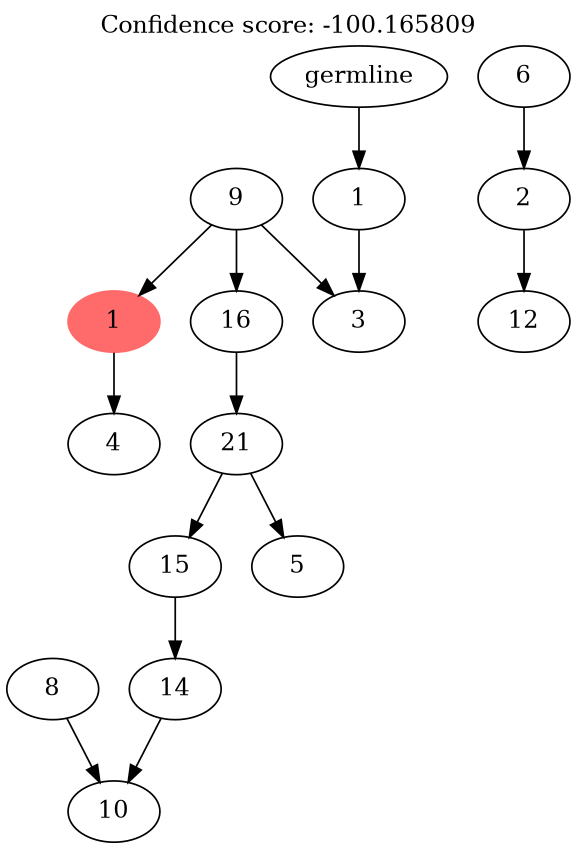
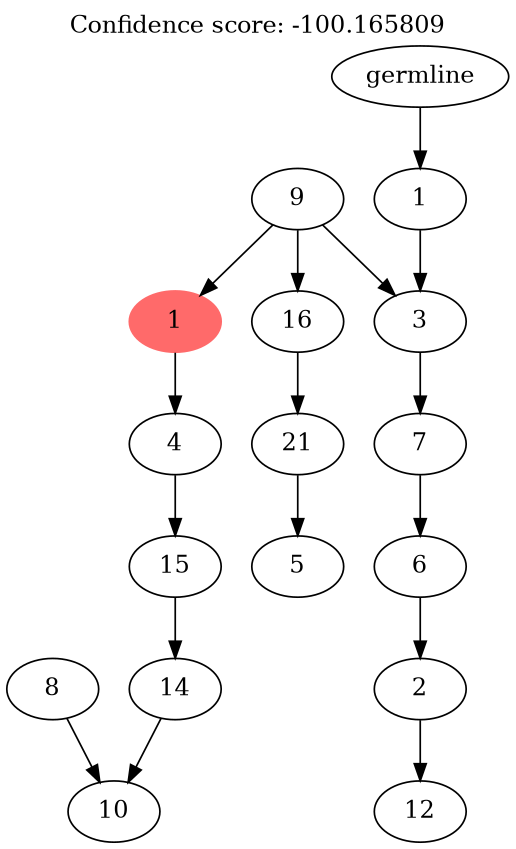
none -> (420, 444)
(210, 498) -> (175, 497)
